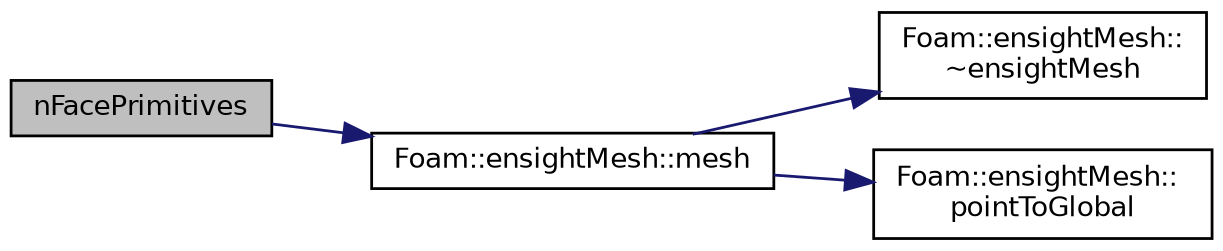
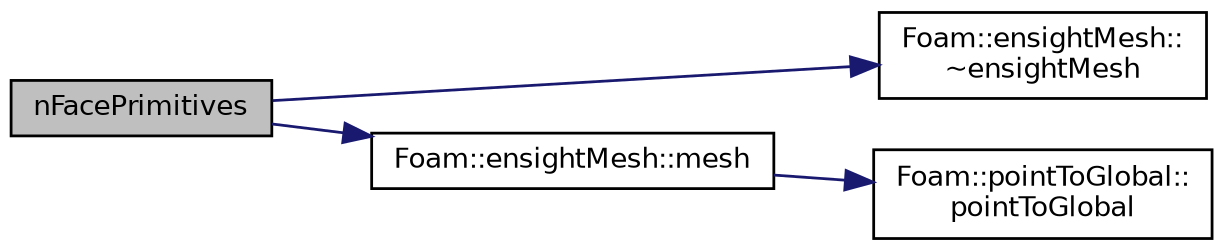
(772, 116) -> (561, 84)
(1043, 194) -> (1043, 194)
